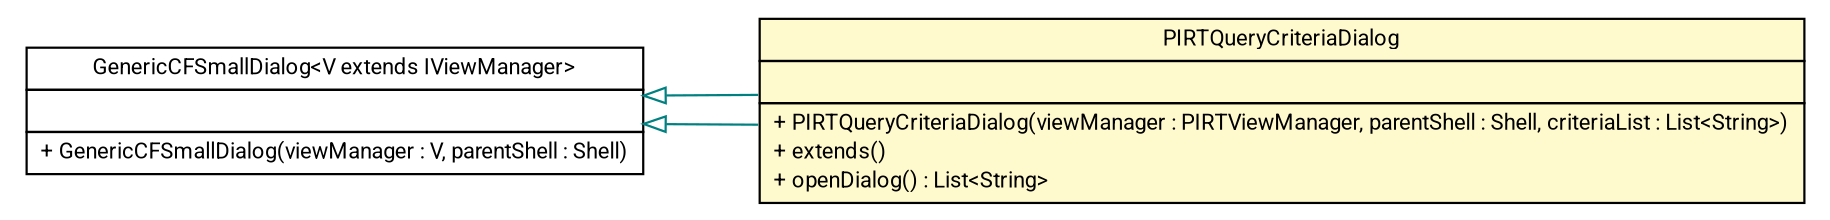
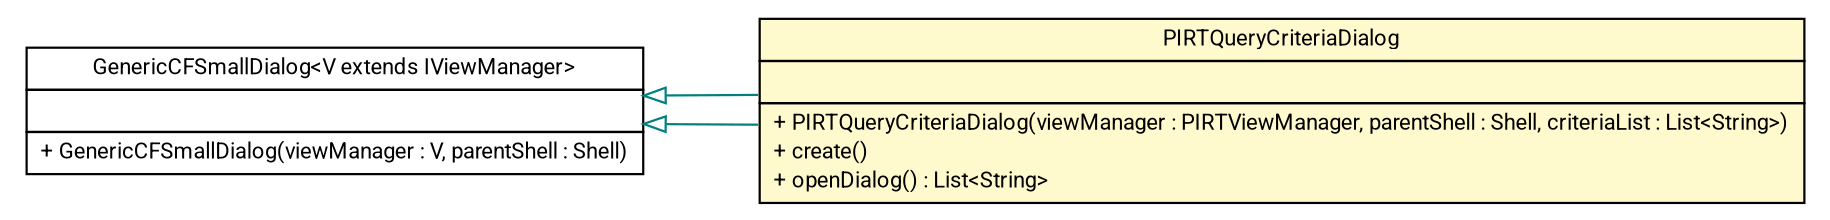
(831, 152) -> (822, 152)
